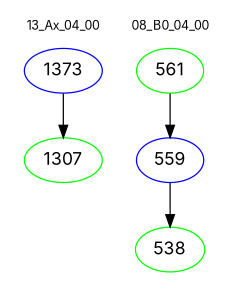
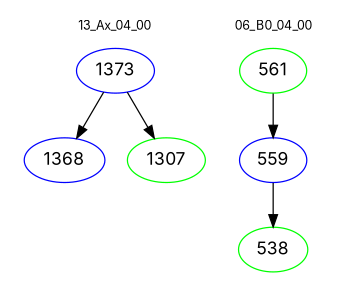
(171, 27) -> (274, 27)
none -> (65, 160)
